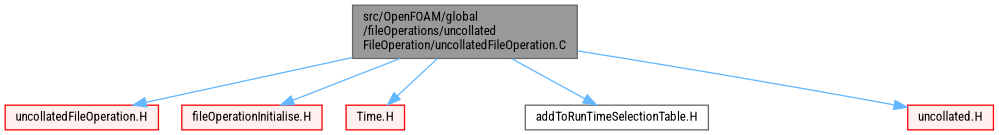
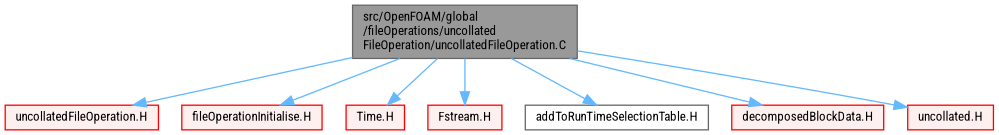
none -> (465, 118)
none -> (808, 118)
